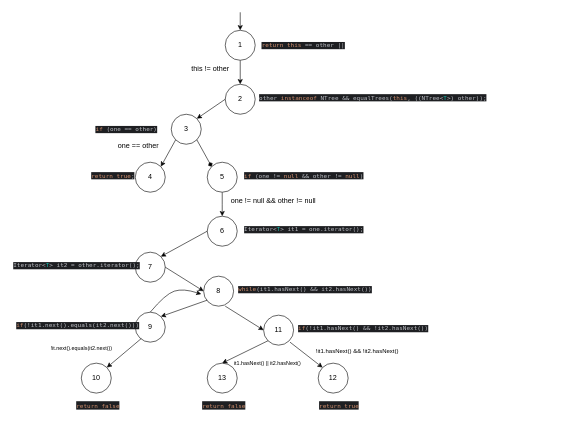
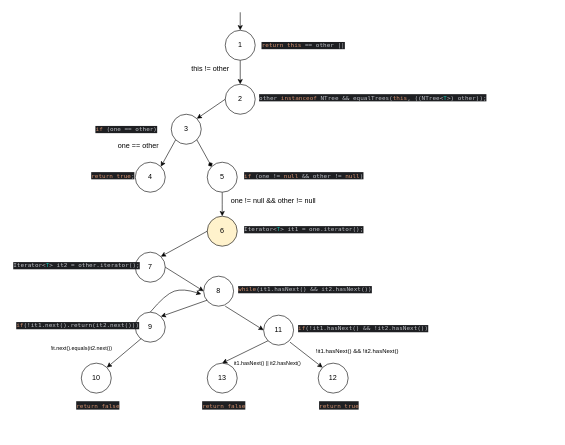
(222, 231) -> (222, 231)
(78, 321) -> (78, 321)
